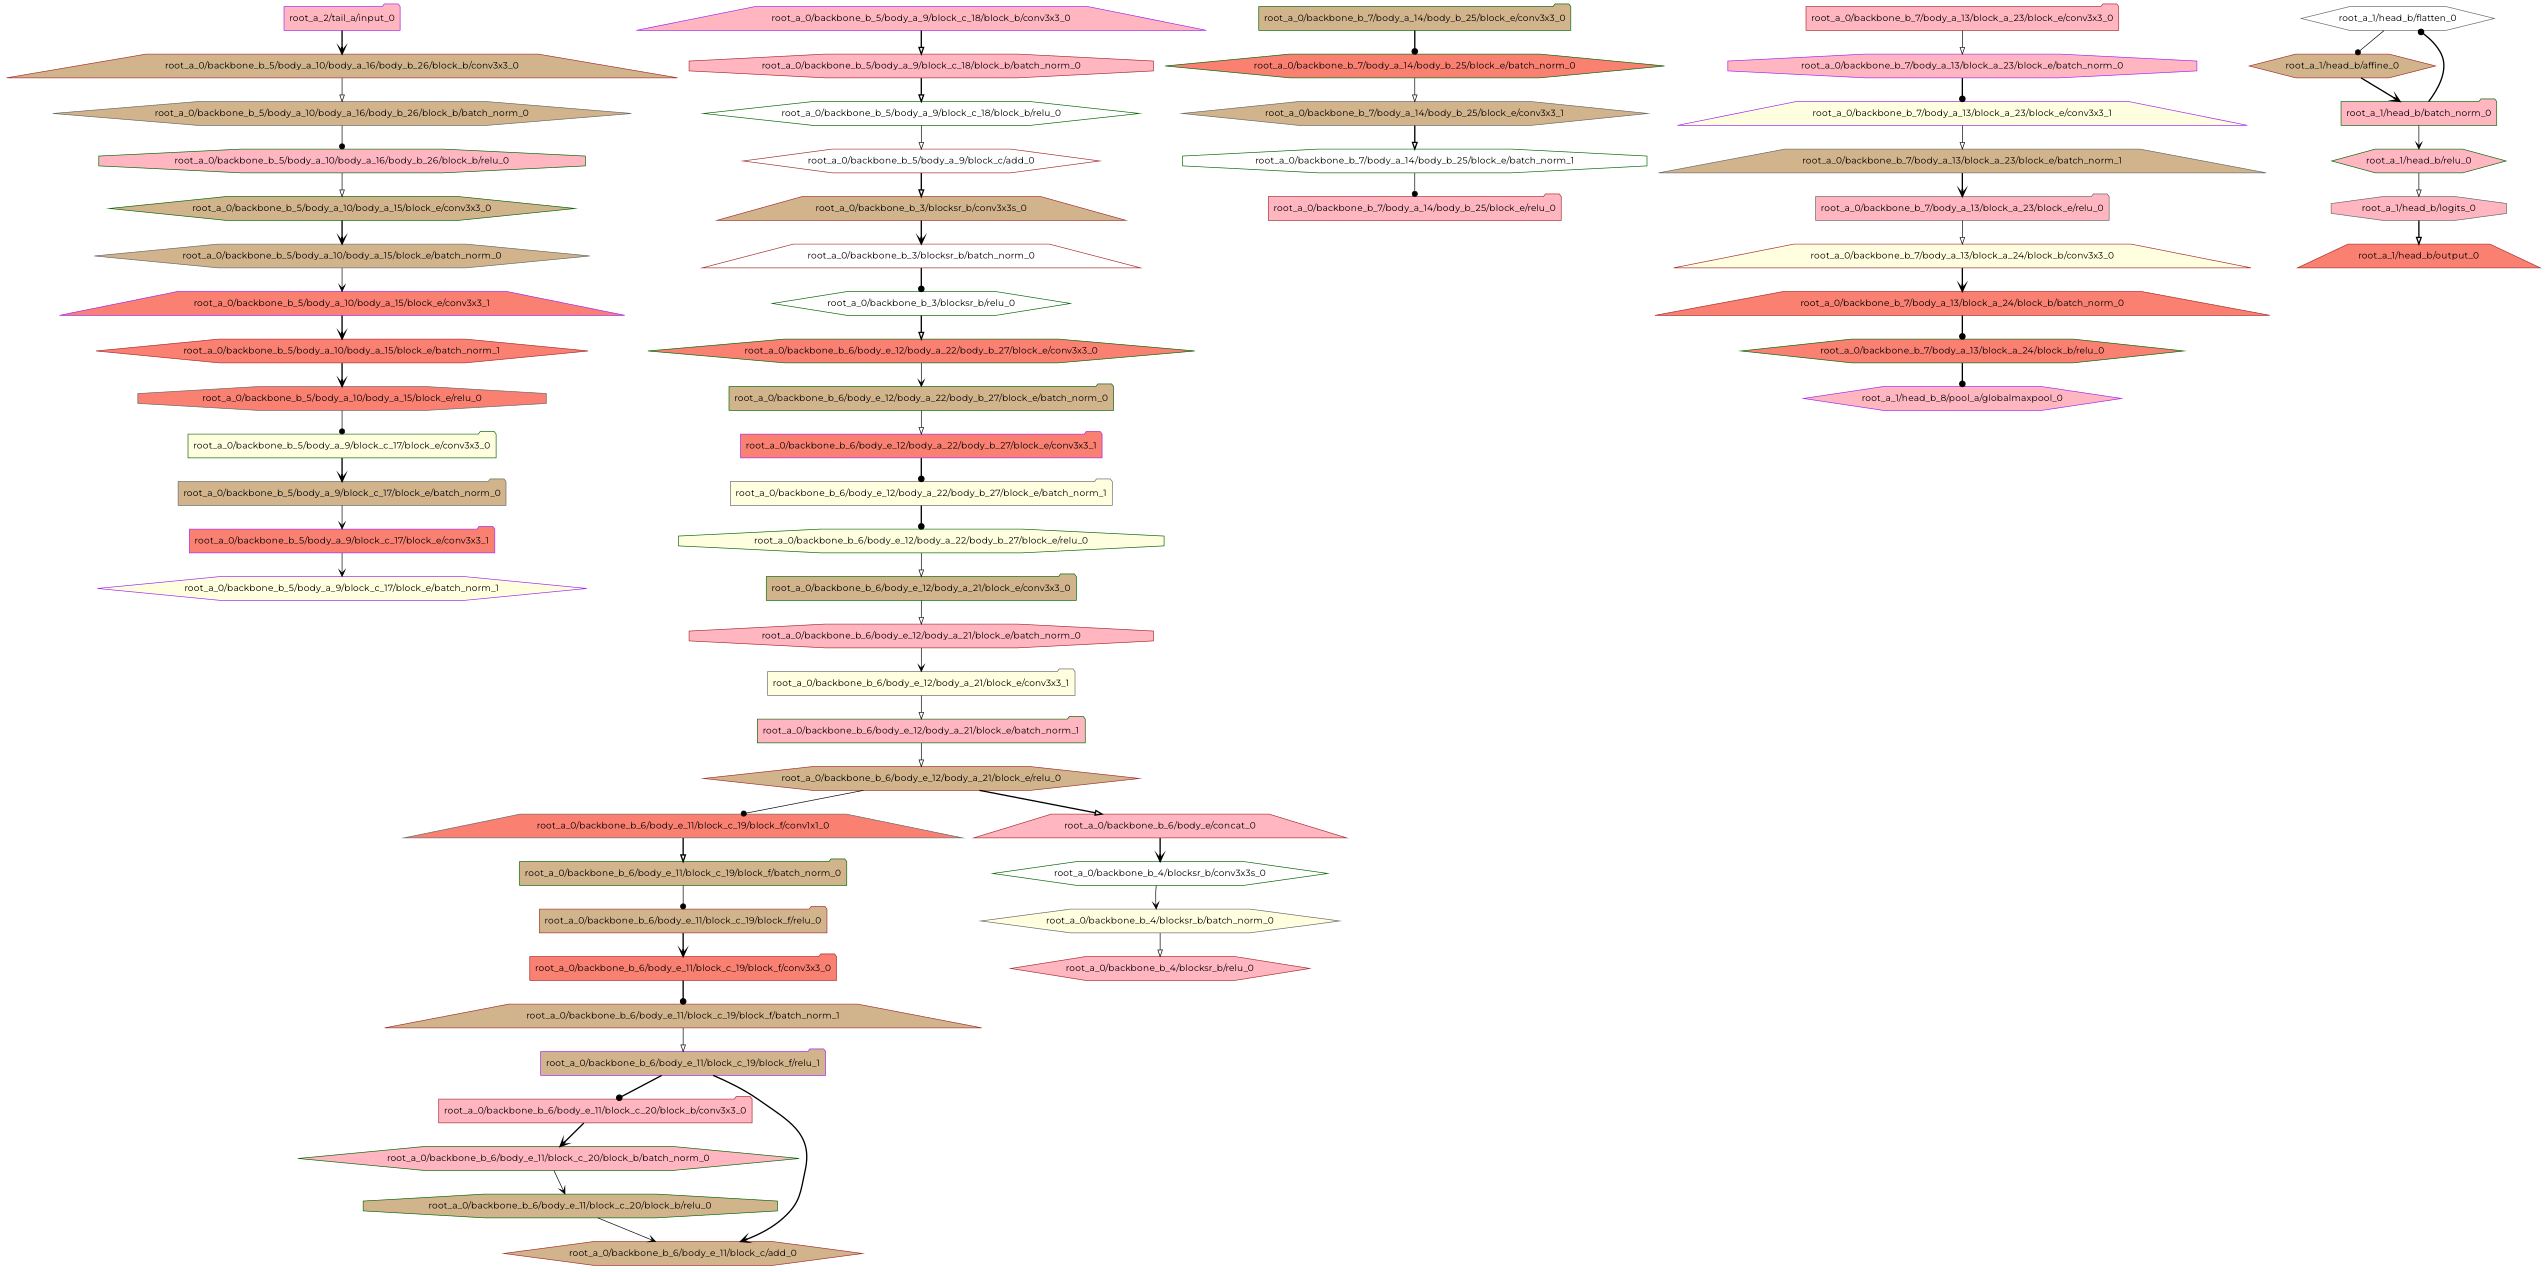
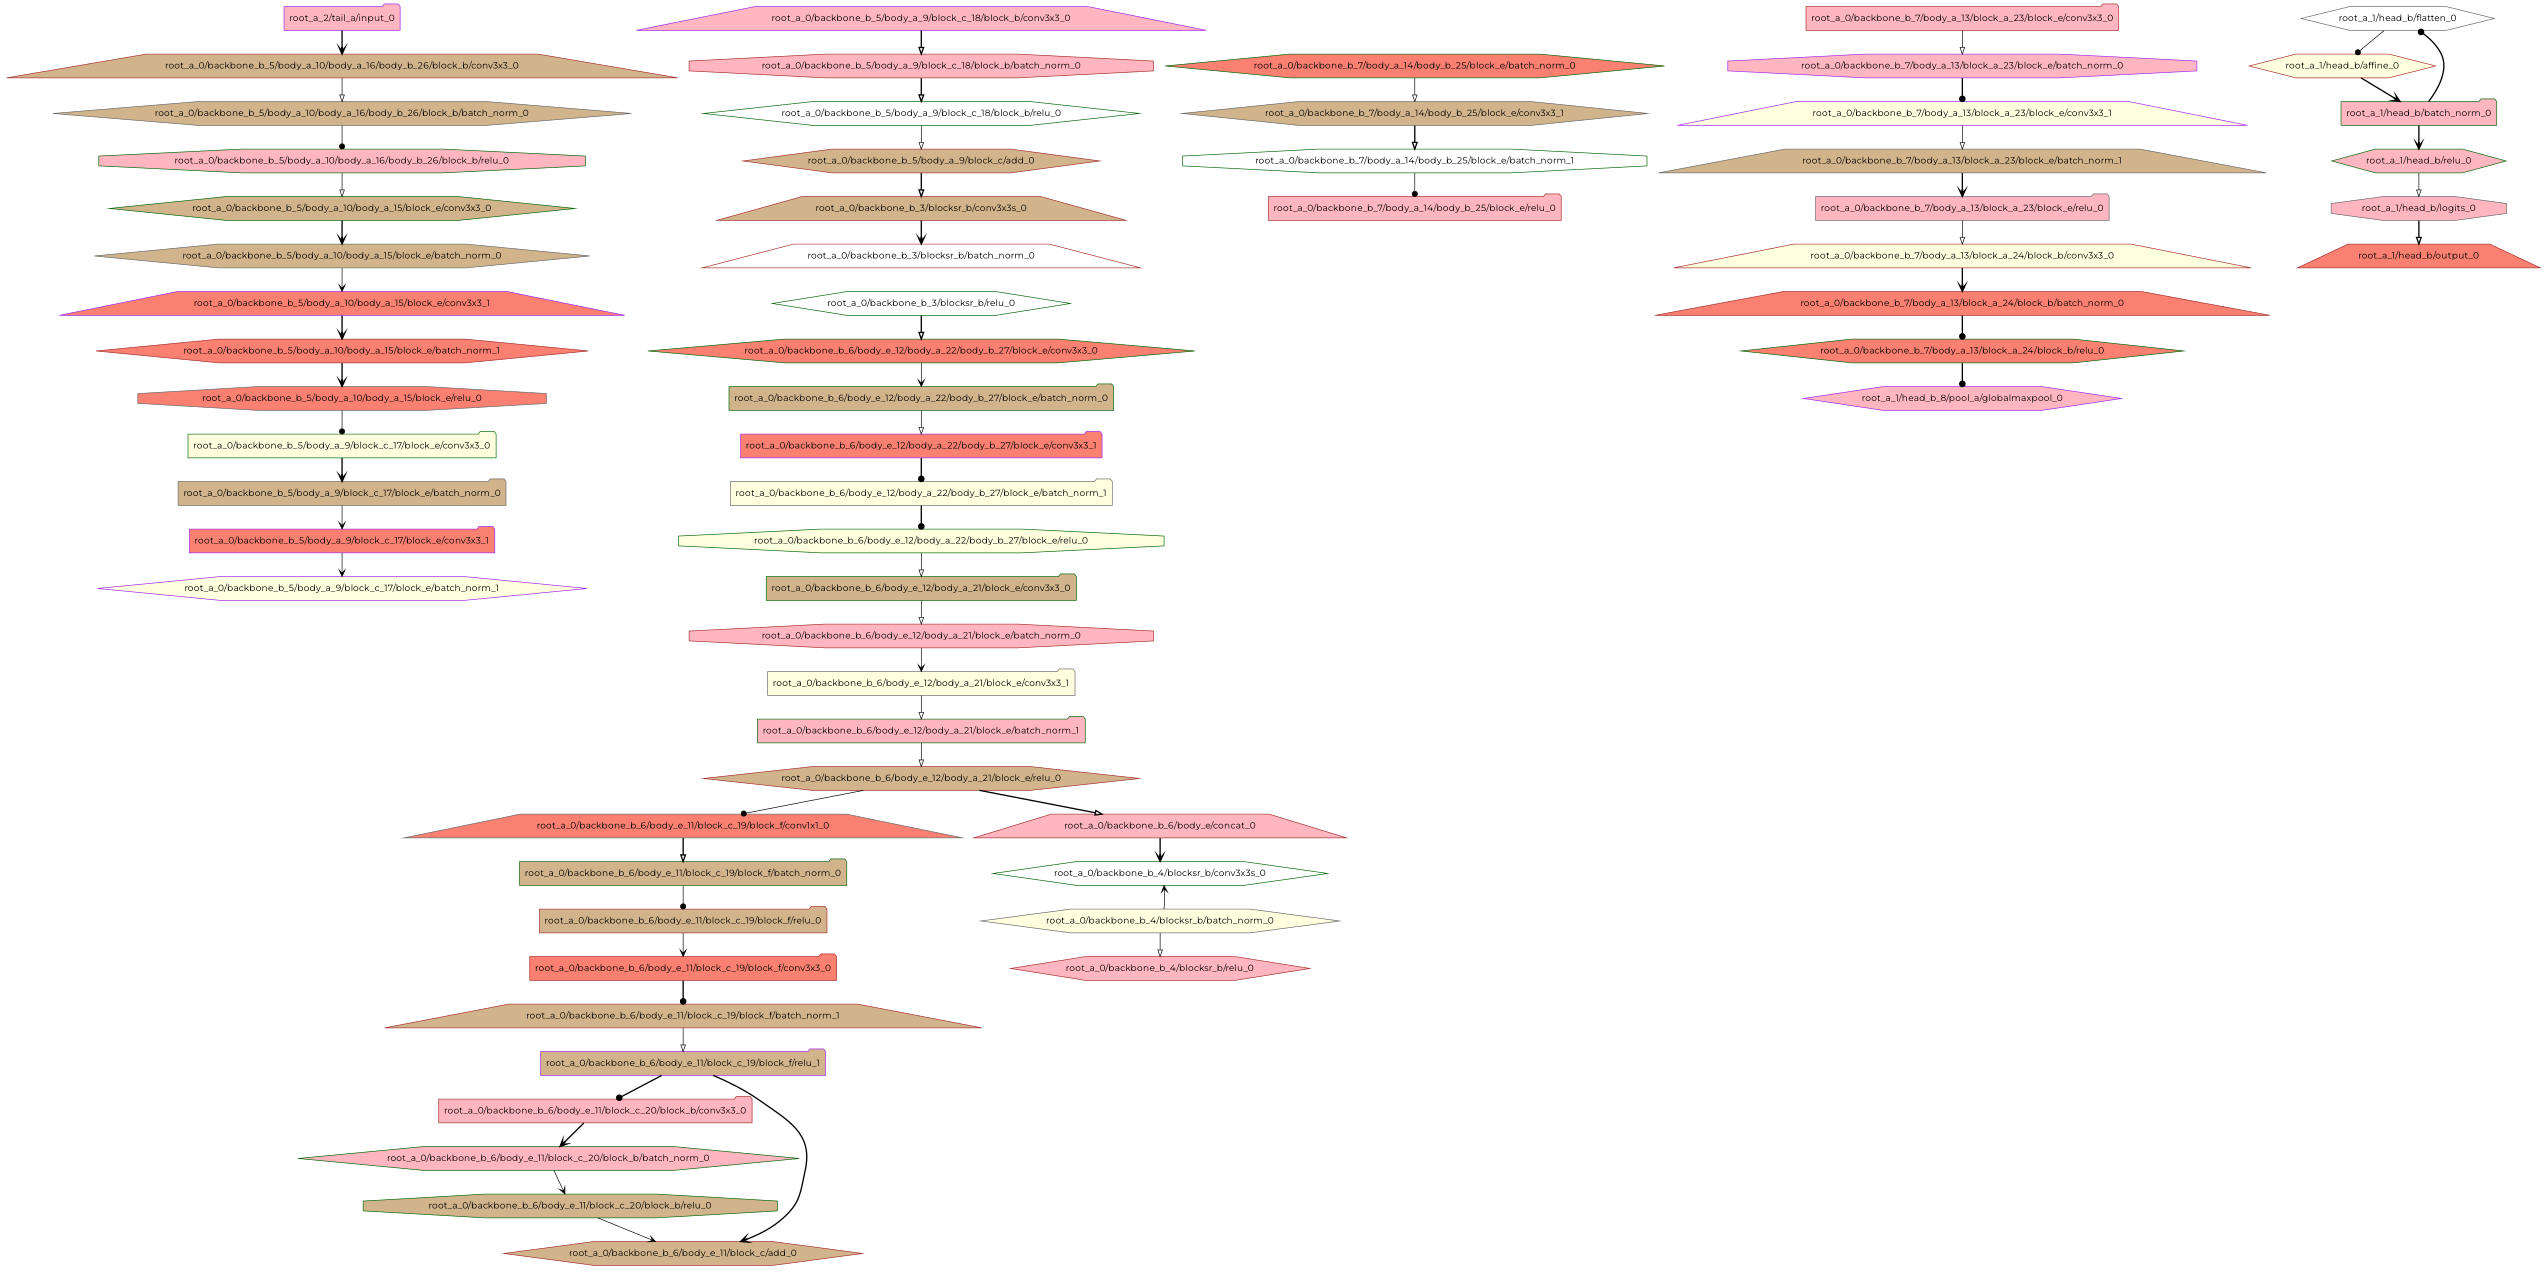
(1415, 18) -> none
(2342, 66) -> (2342, 66)
(2419, 134) -> (2419, 134)
(921, 161) -> (921, 161)
(921, 277) -> none
(1156, 894) -> (1165, 901)
(683, 941) -> (683, 941)
